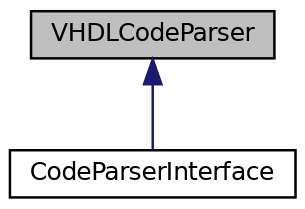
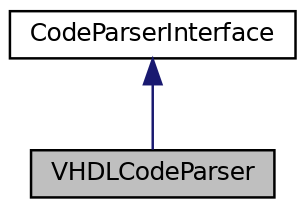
(153, 117) -> (153, 117)
